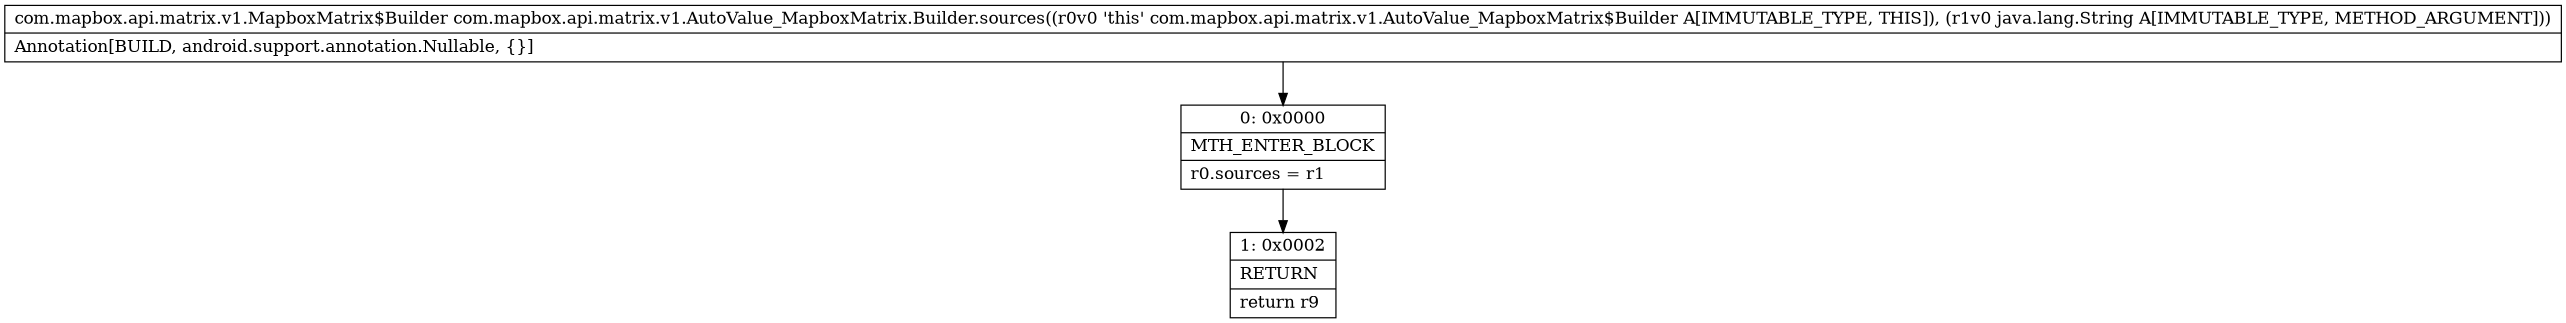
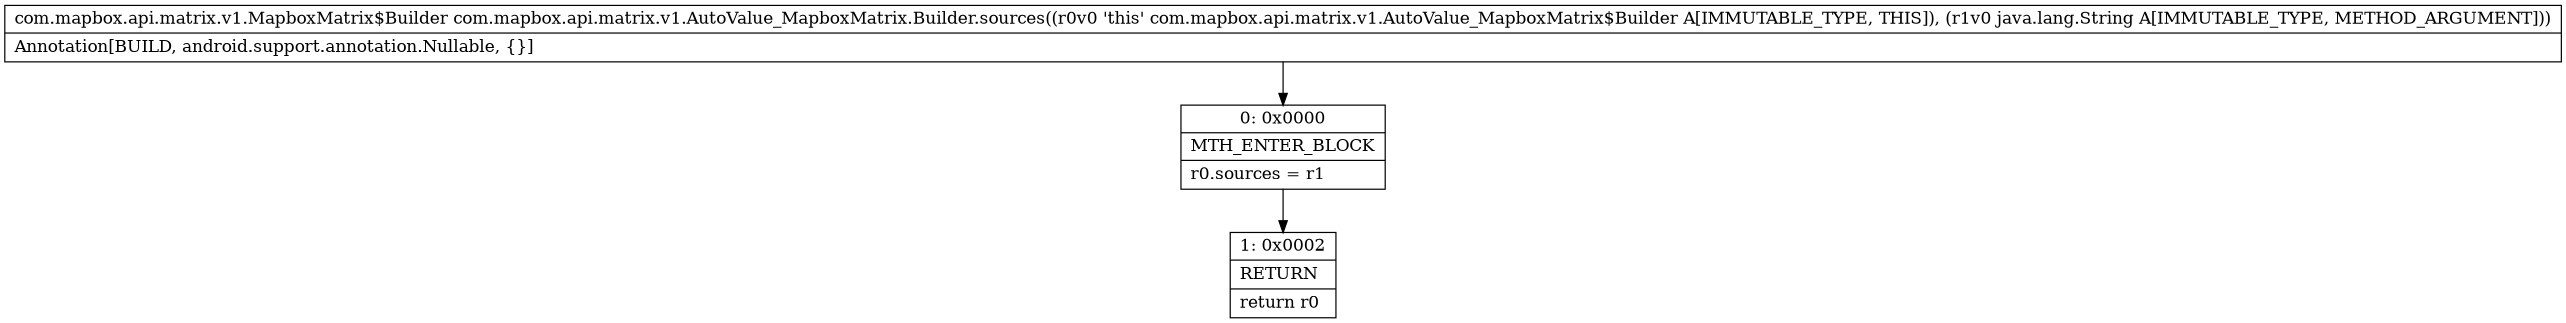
(1280, 303) -> (1280, 303)
